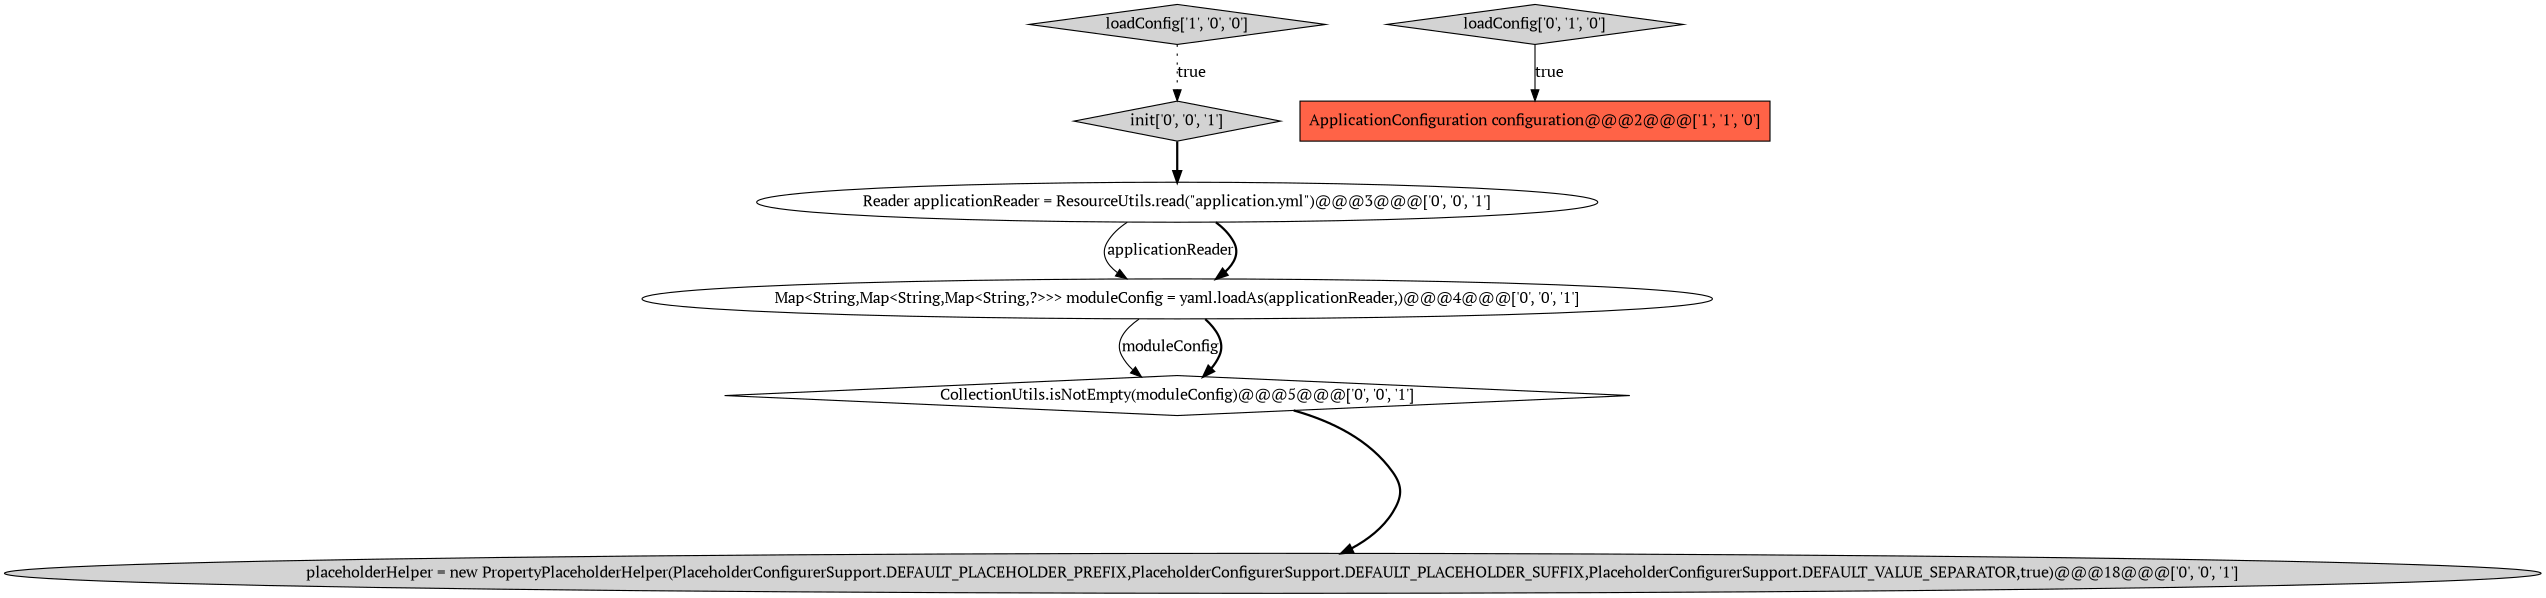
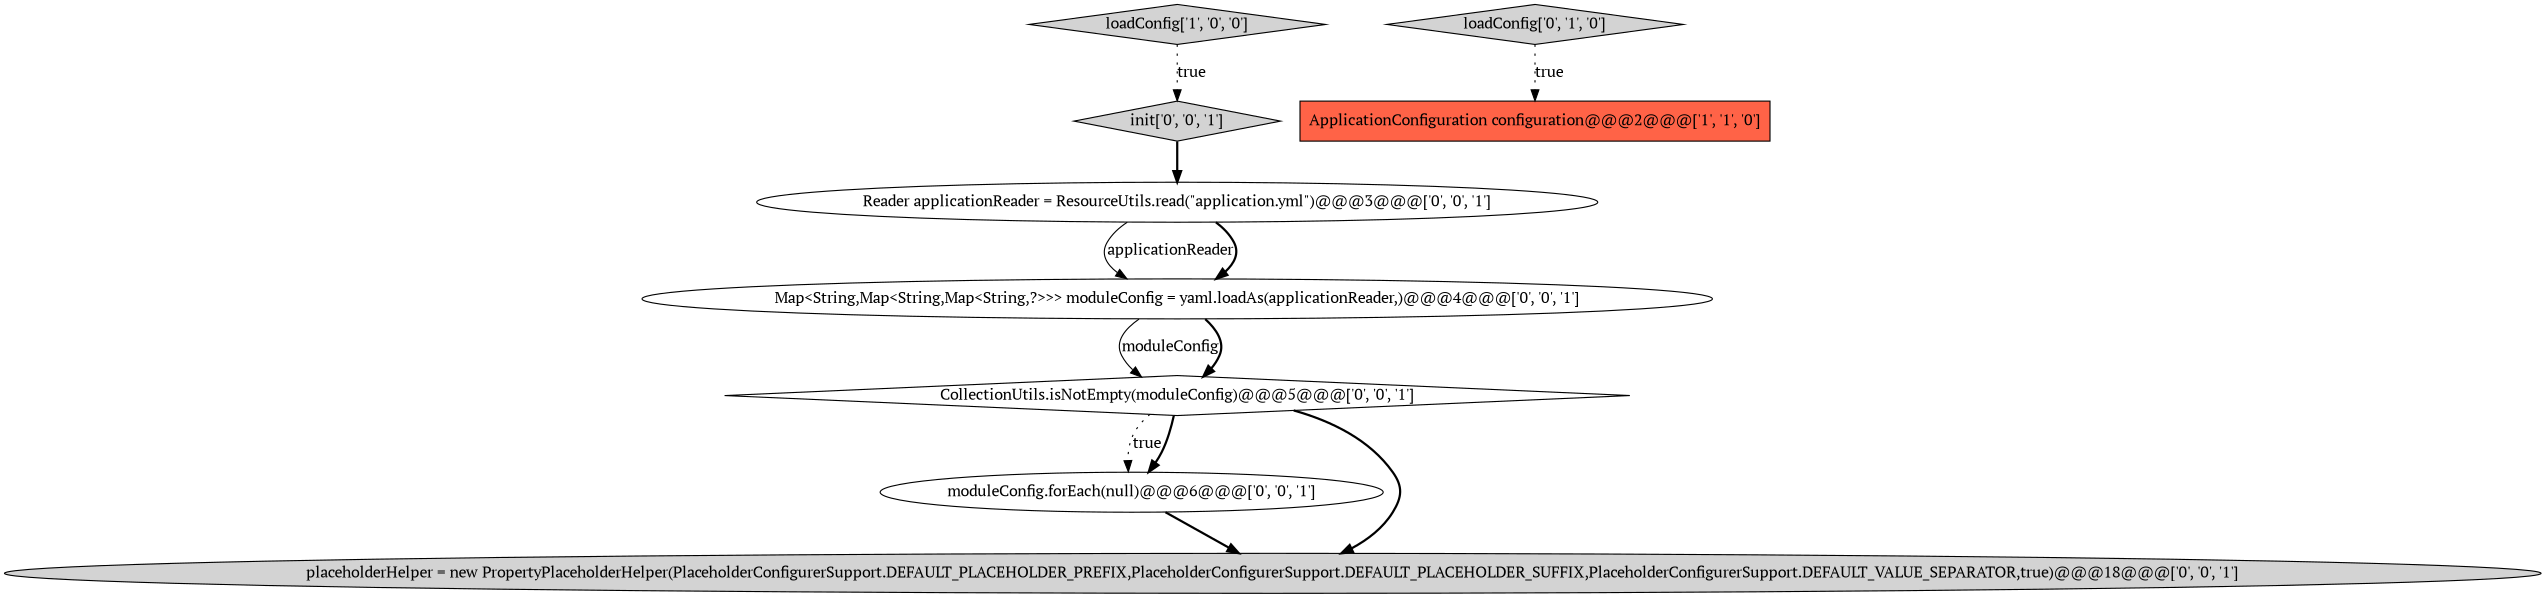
(1535, 67) -> (1535, 67)
none -> (1132, 492)
